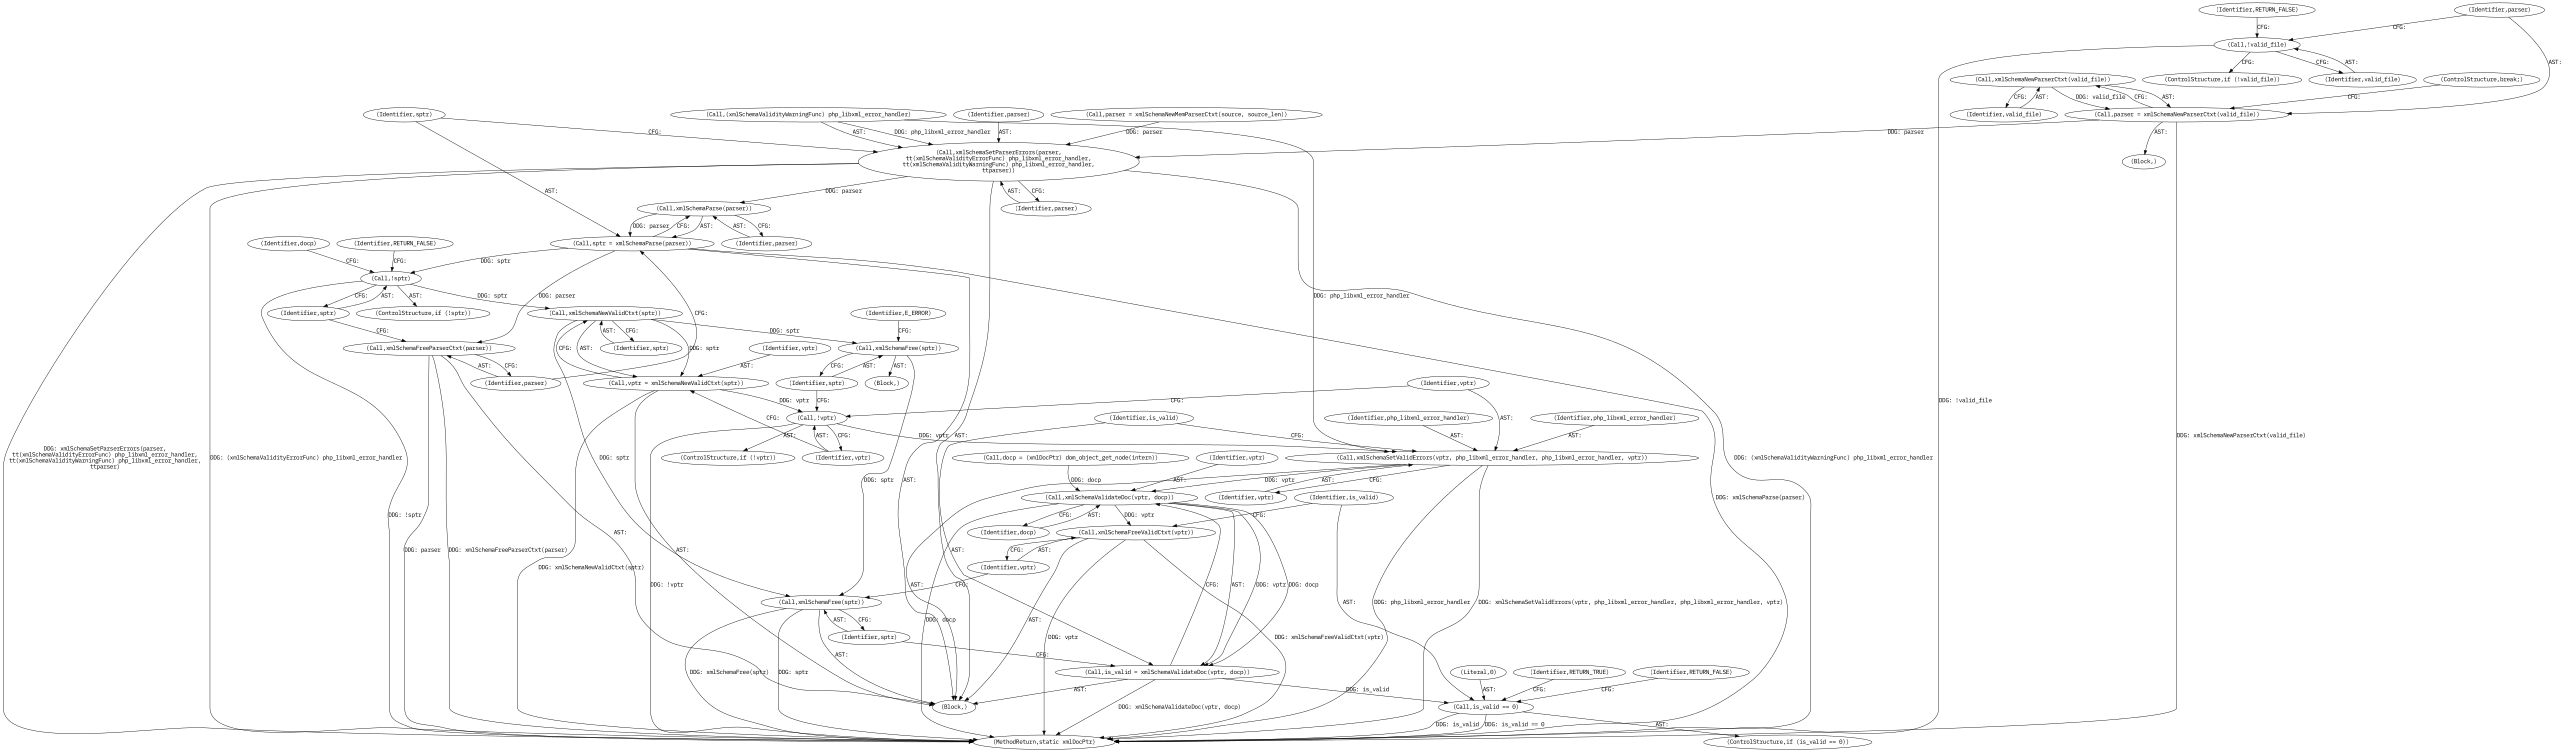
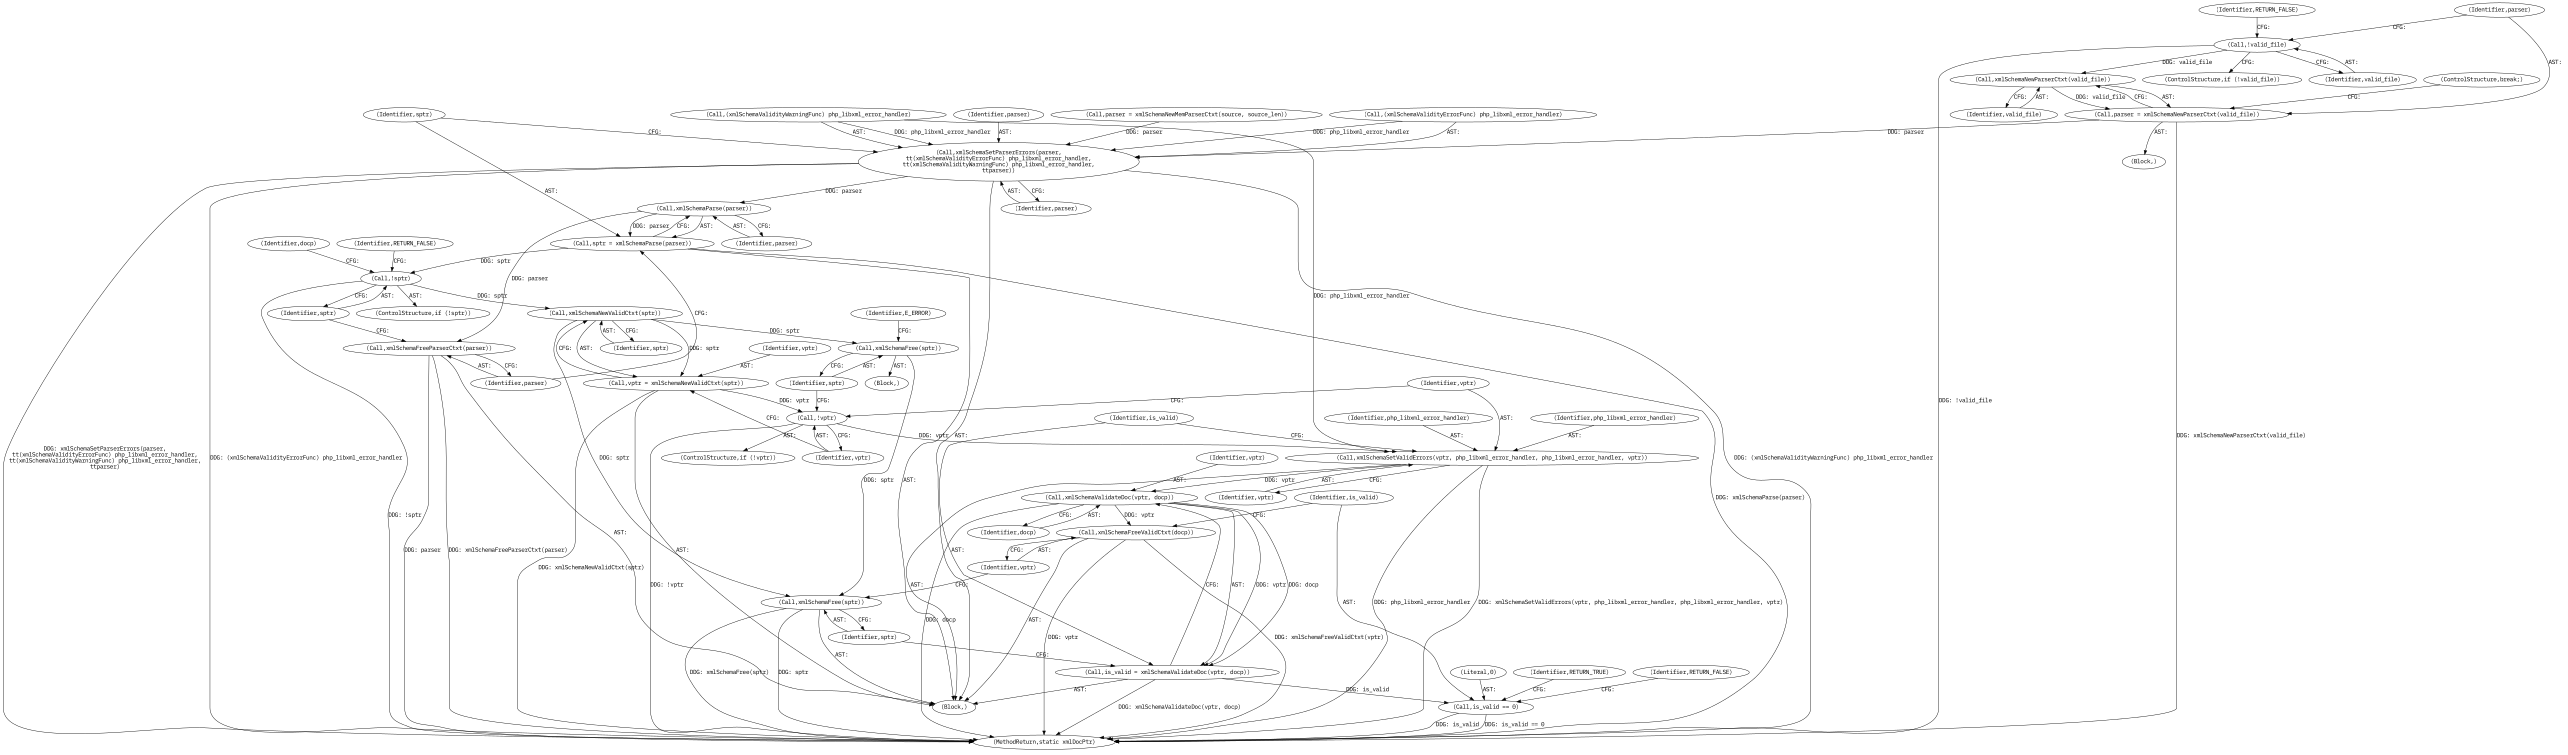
none -> (2156, 61)
none -> (1463, 115)
(542, 291) -> (529, 248)
(1071, 458) -> none
(1136, 533) -> (1136, 533)
(1788, 742) -> none
